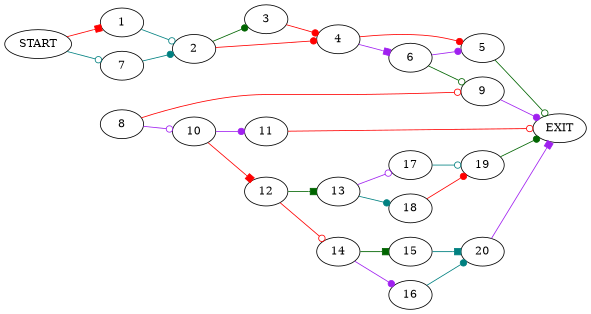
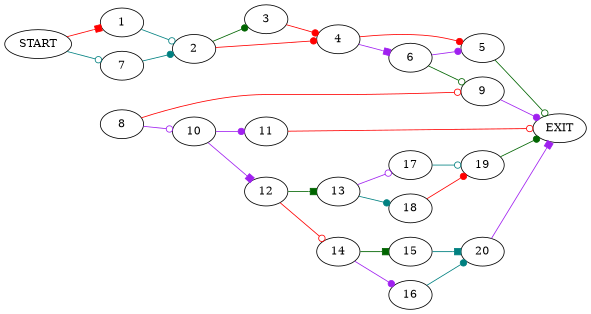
(227, 159) -> (227, 159)
